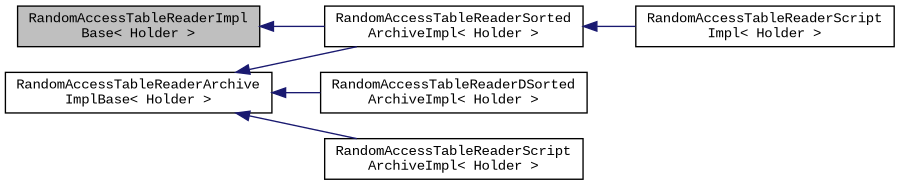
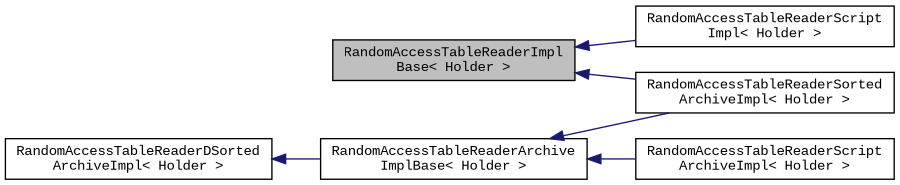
(616, 26) -> (612, 43)
(303, 93) -> (303, 159)
